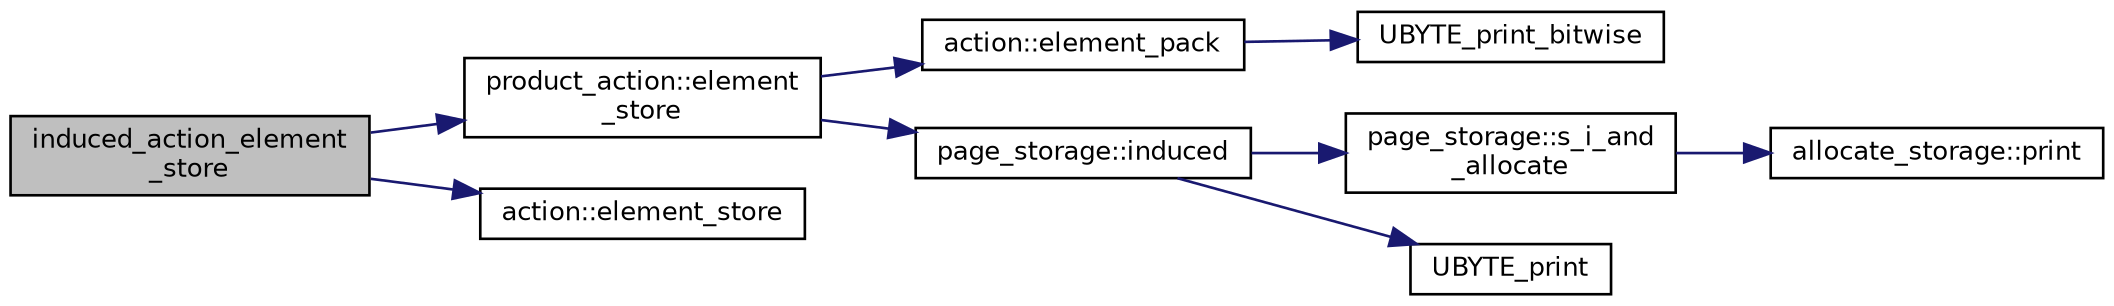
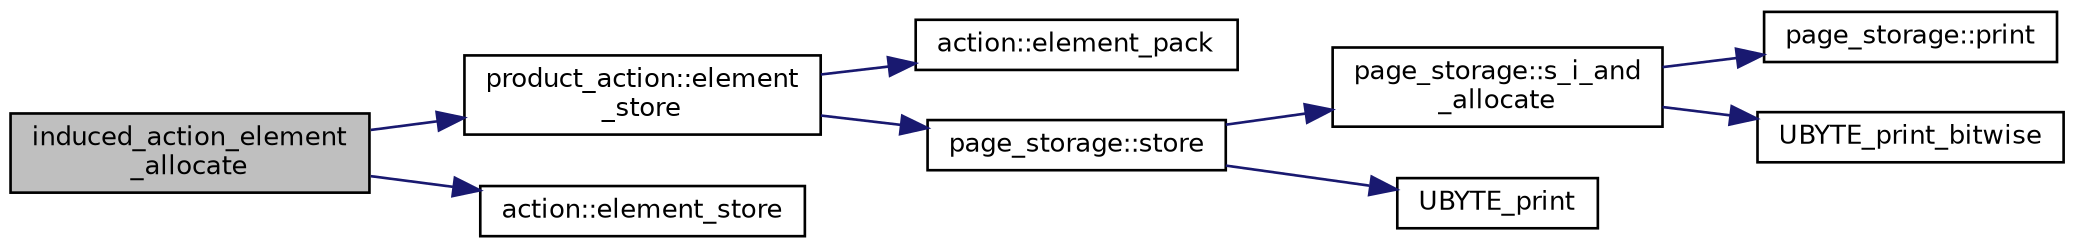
(1287, 41) -> (1697, 111)
(1083, 153) -> (1077, 145)
(1937, 153) -> (1911, 37)
(190, 156) -> (190, 153)
